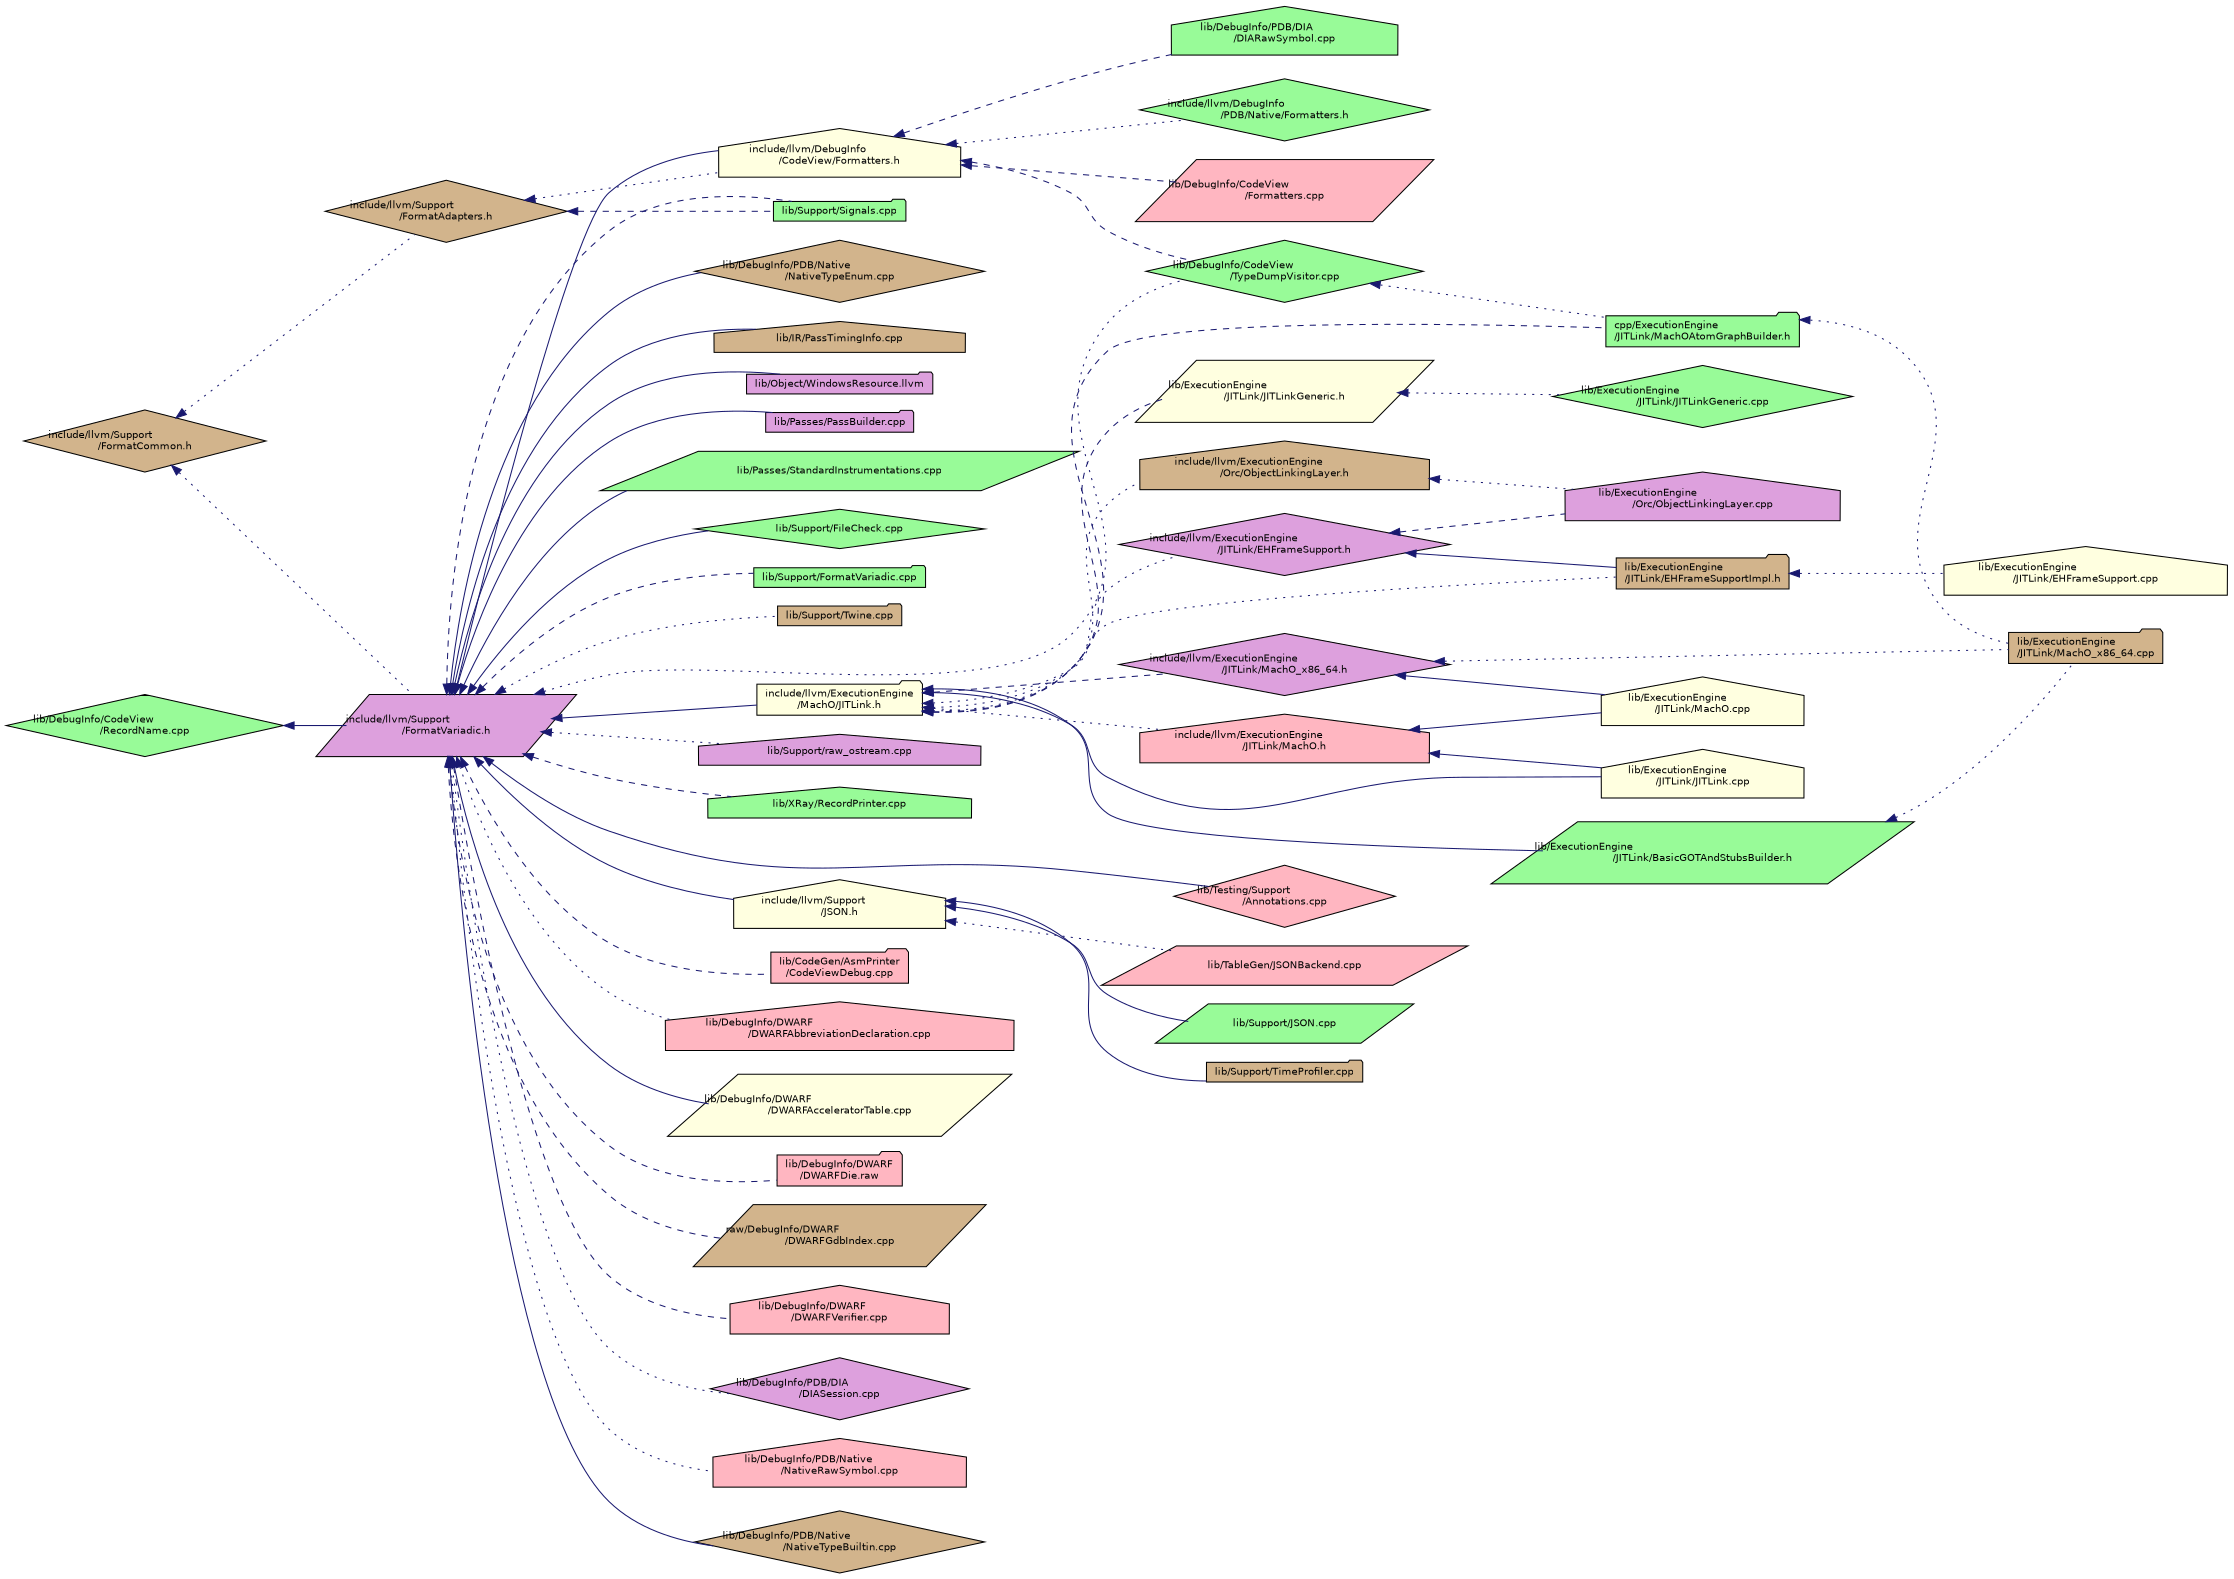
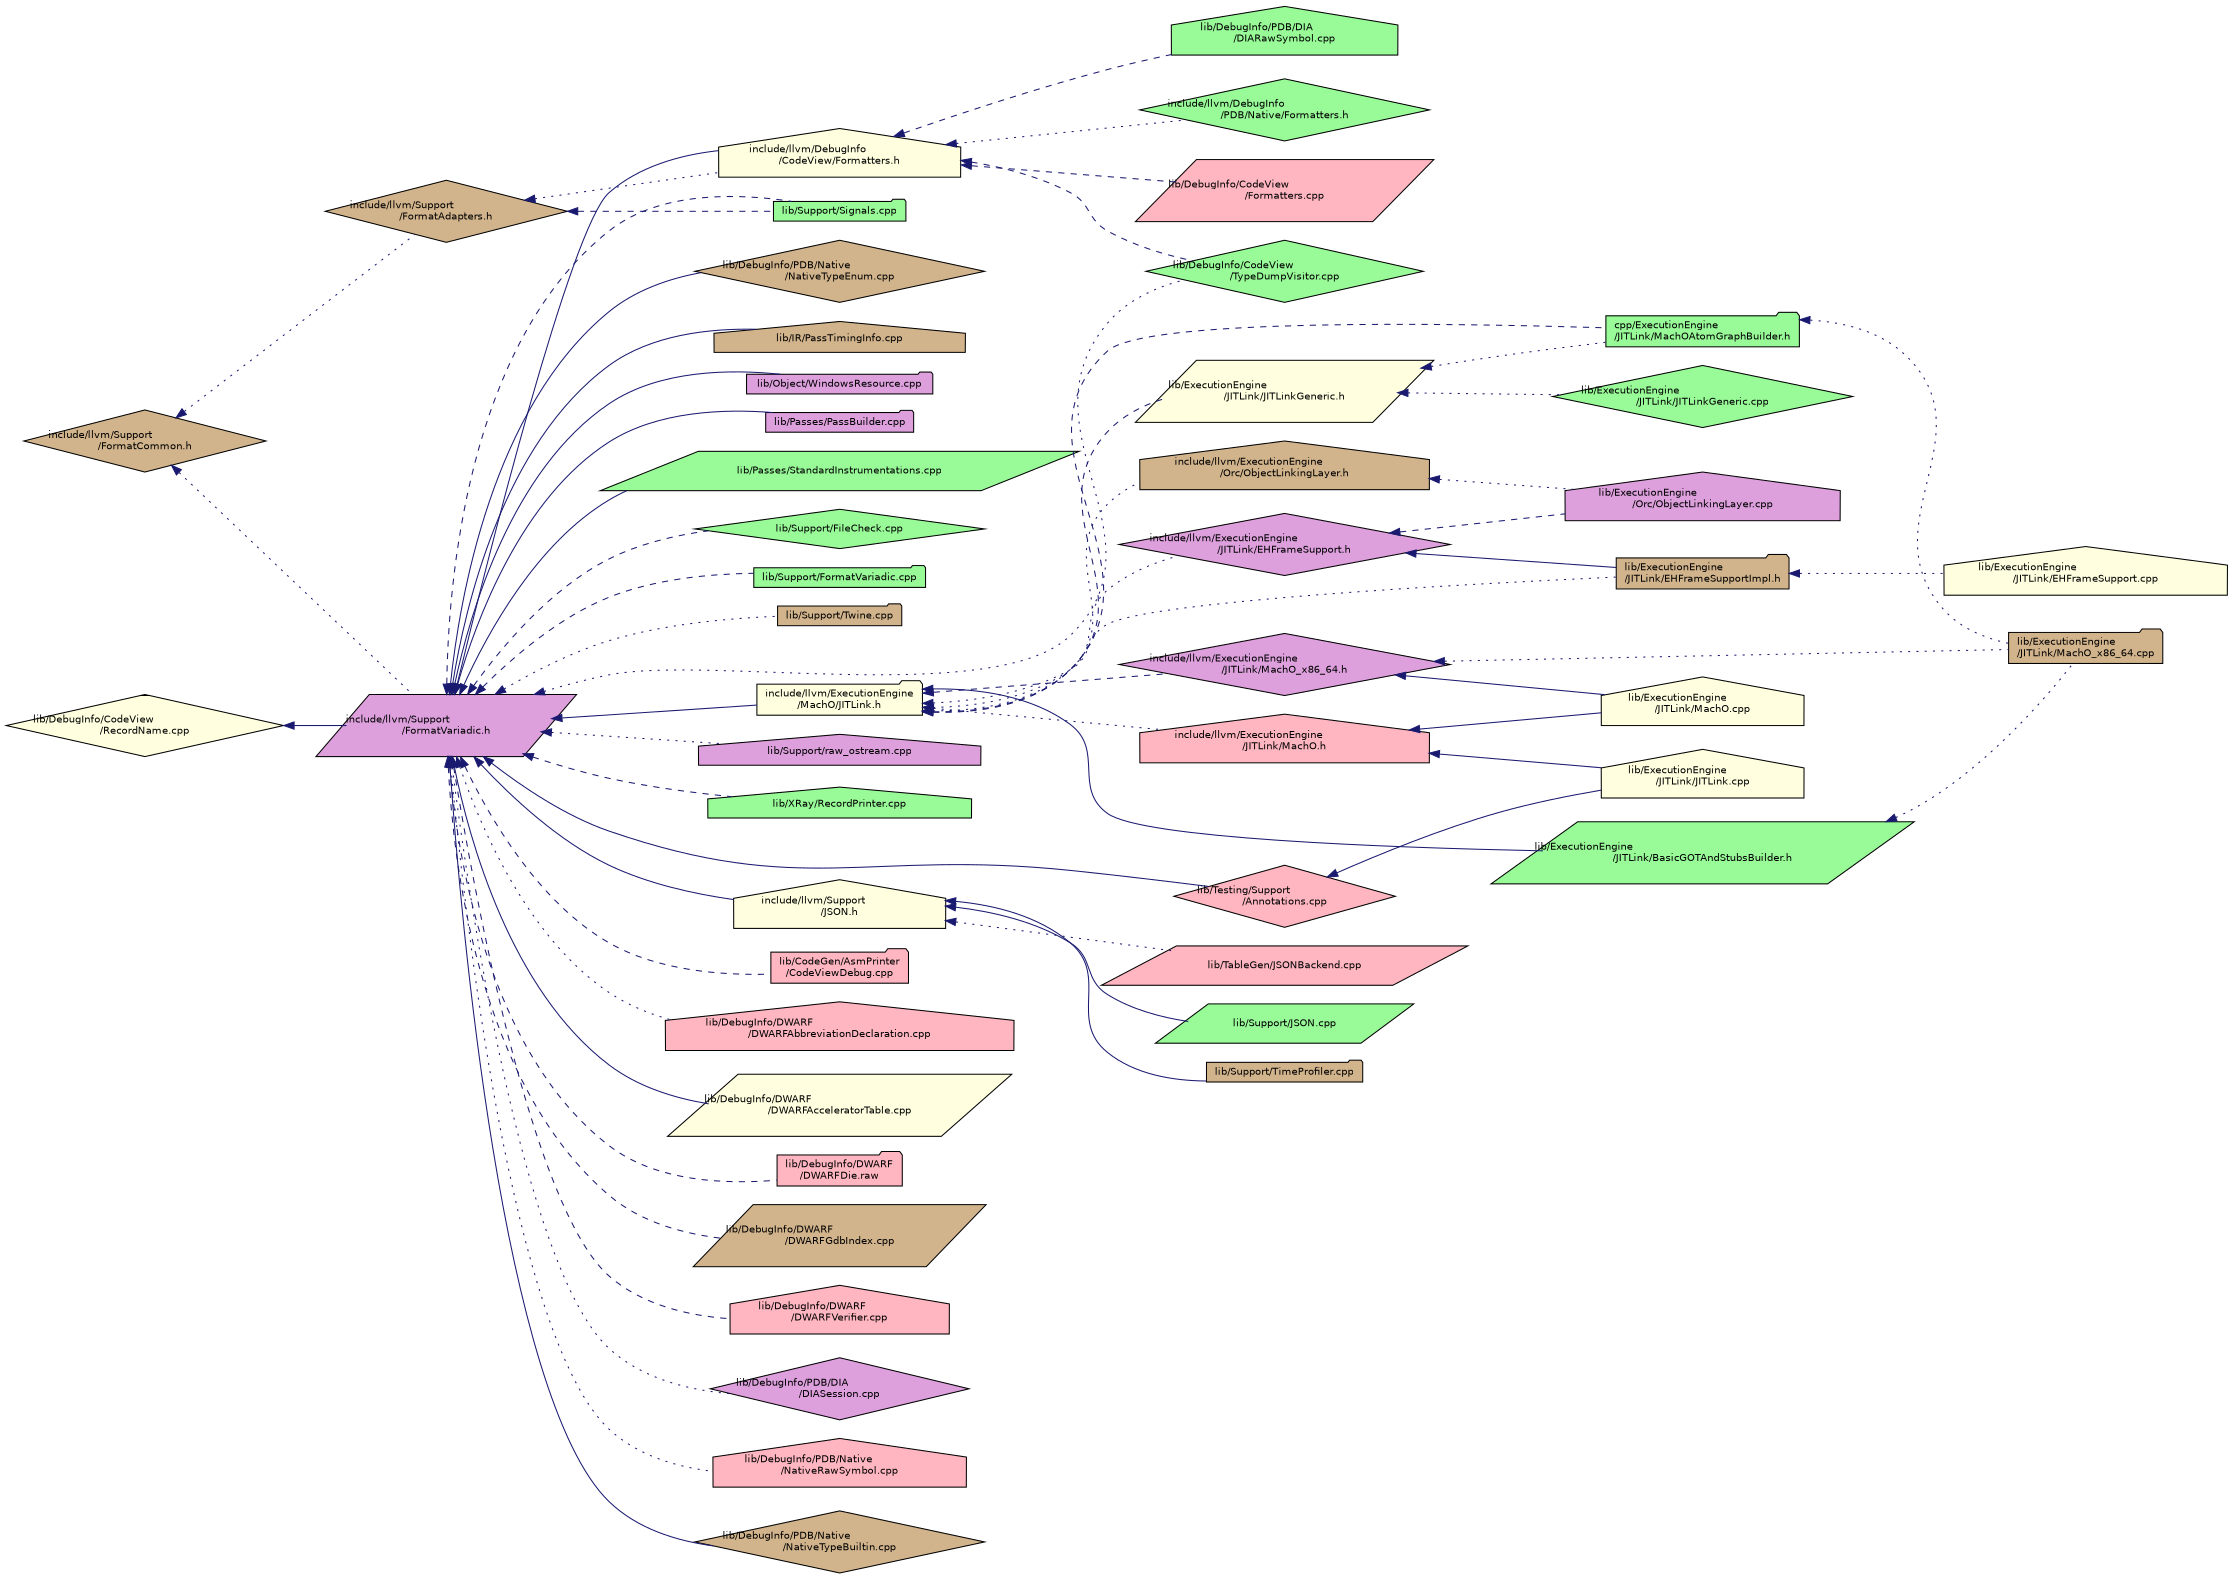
(1493, 301) -> (1518, 353)
(840, 384) -> (840, 384)
(574, 581) -> (574, 581)
(145, 726) -> (145, 726)
(1249, 808) -> (1466, 822)
(840, 1236) -> (840, 1236)
